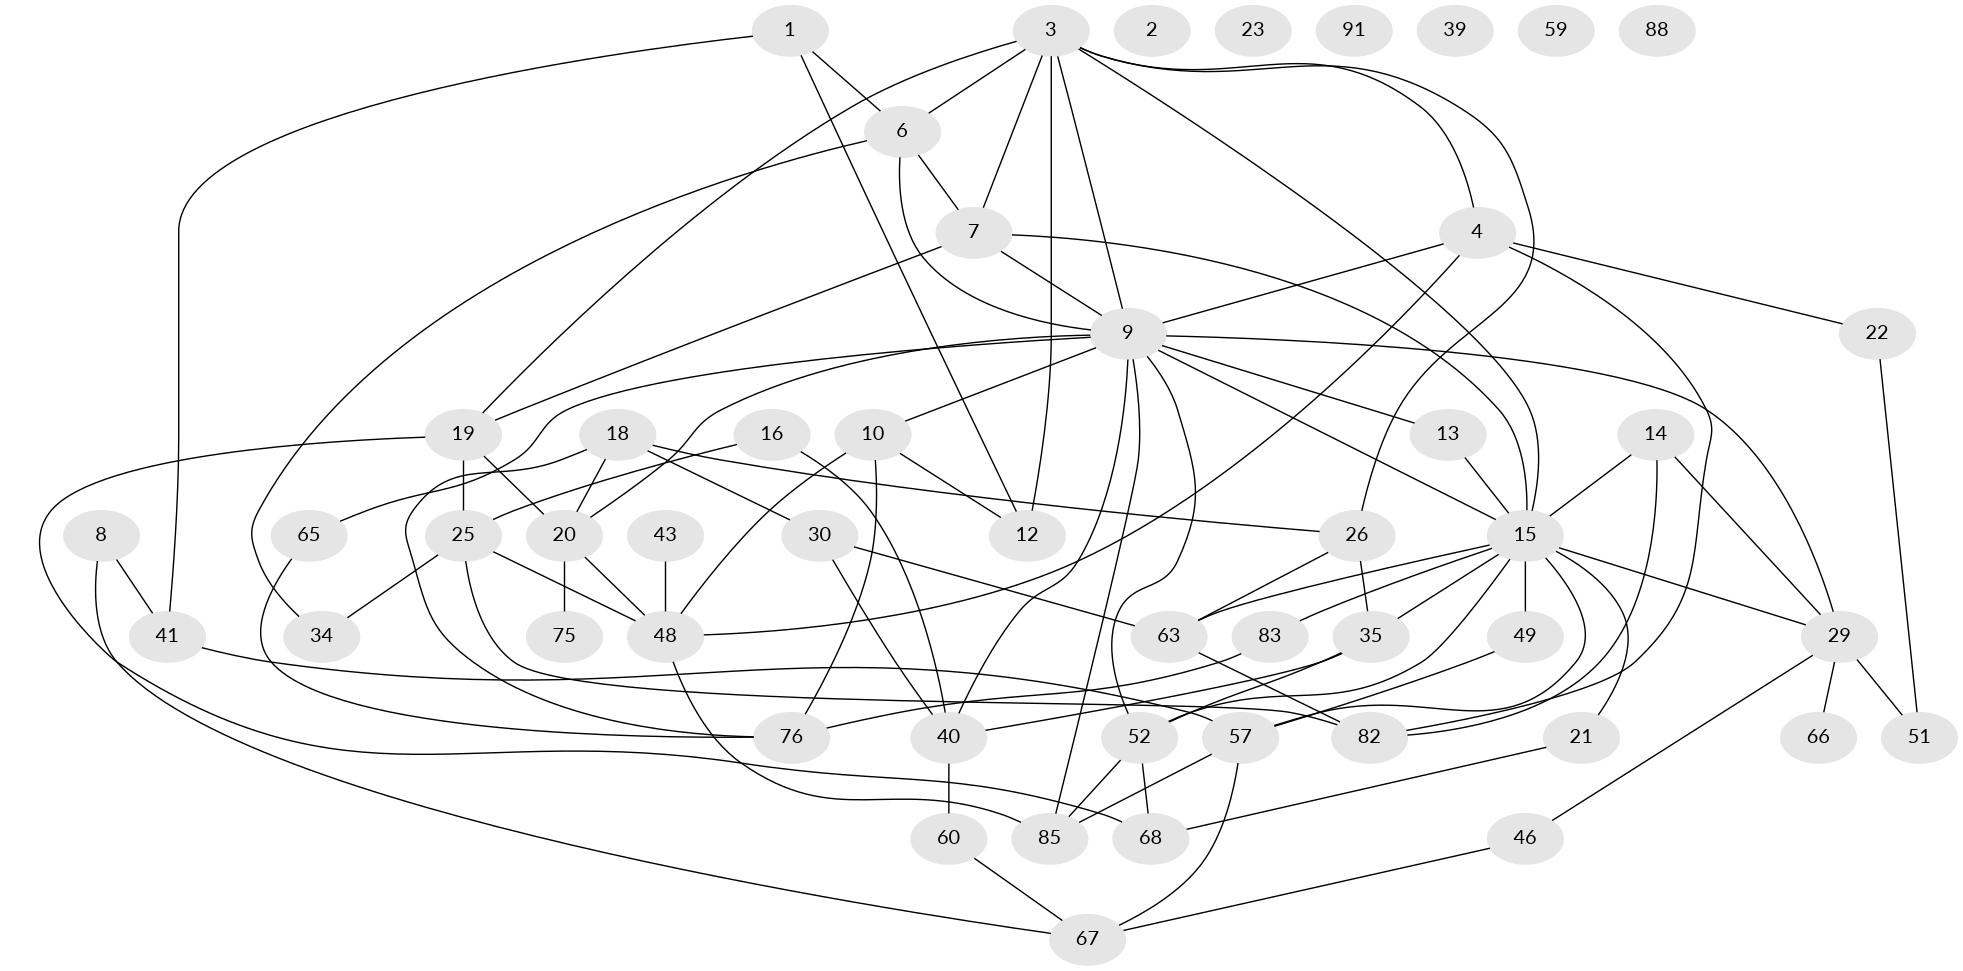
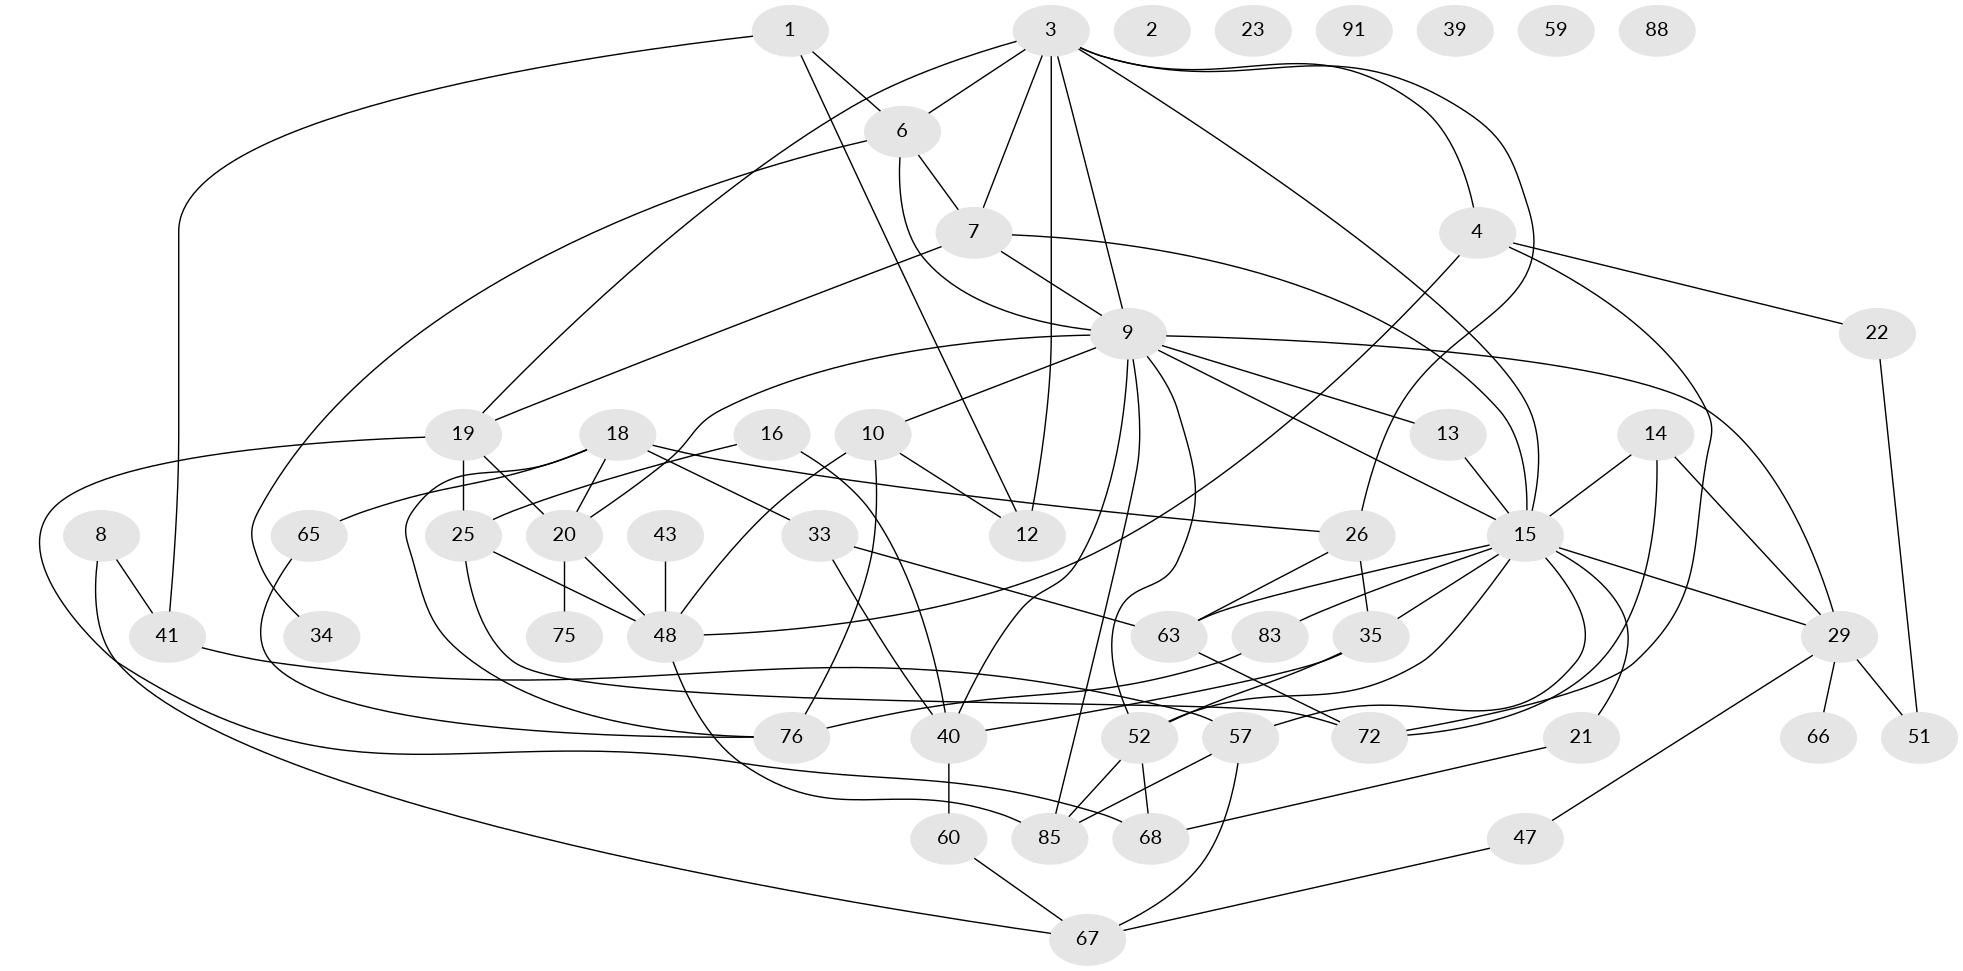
(1317, 279) -> none
(698, 376) -> (476, 483)
(820, 536) -> (820, 536)
(393, 586) -> none
(1525, 637) -> none
(1370, 738) -> (1370, 738)
(1525, 839) -> (1525, 839)
